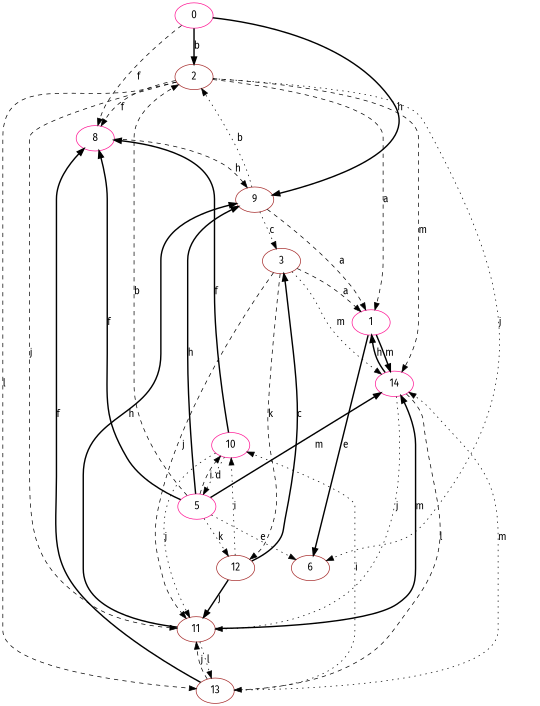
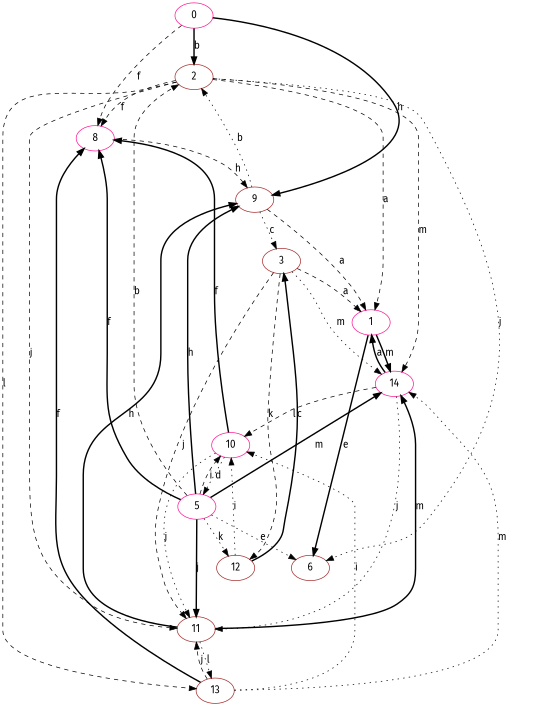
(380, 353) -> (380, 353)
(419, 595) -> (311, 403)
(218, 596) -> (197, 564)
